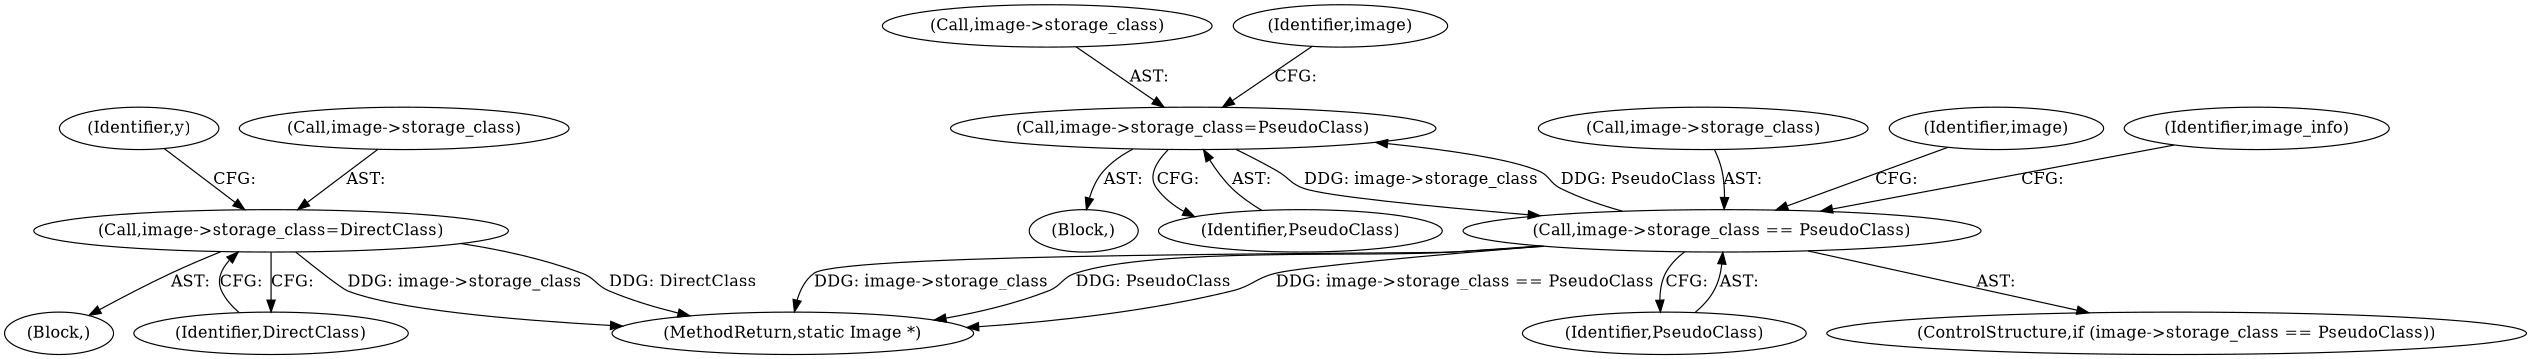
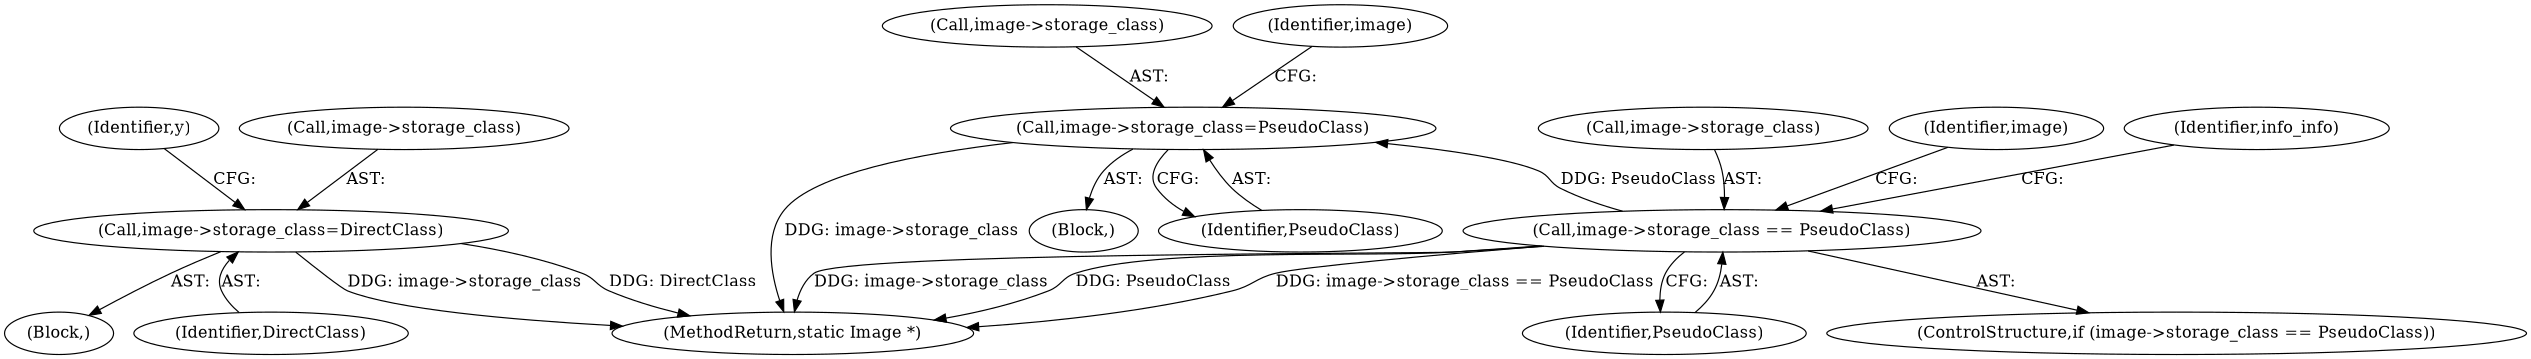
(2257, 128) -> (2257, 128)
(1376, 200) -> (848, 175)
(271, 276) -> none
(244, 282) -> (244, 282)
